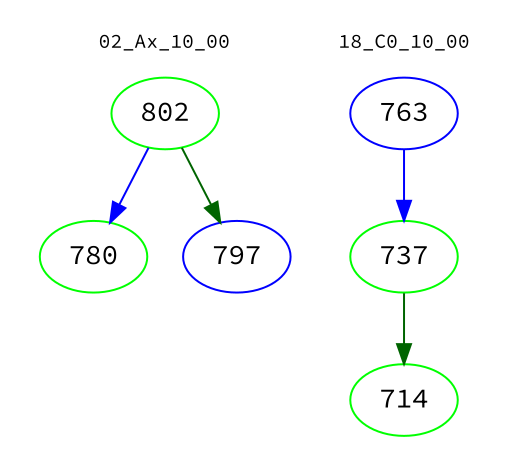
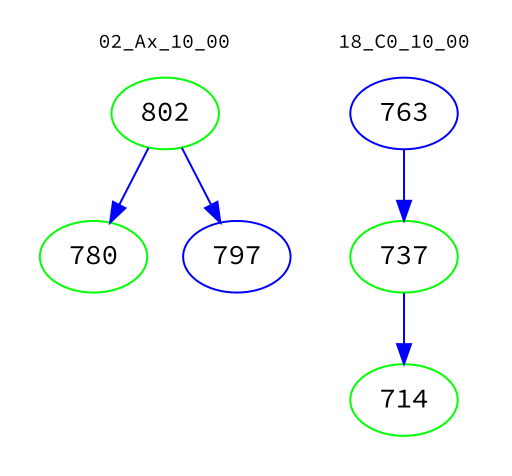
(196, 176) -> (196, 176)
(404, 319) -> (404, 319)
